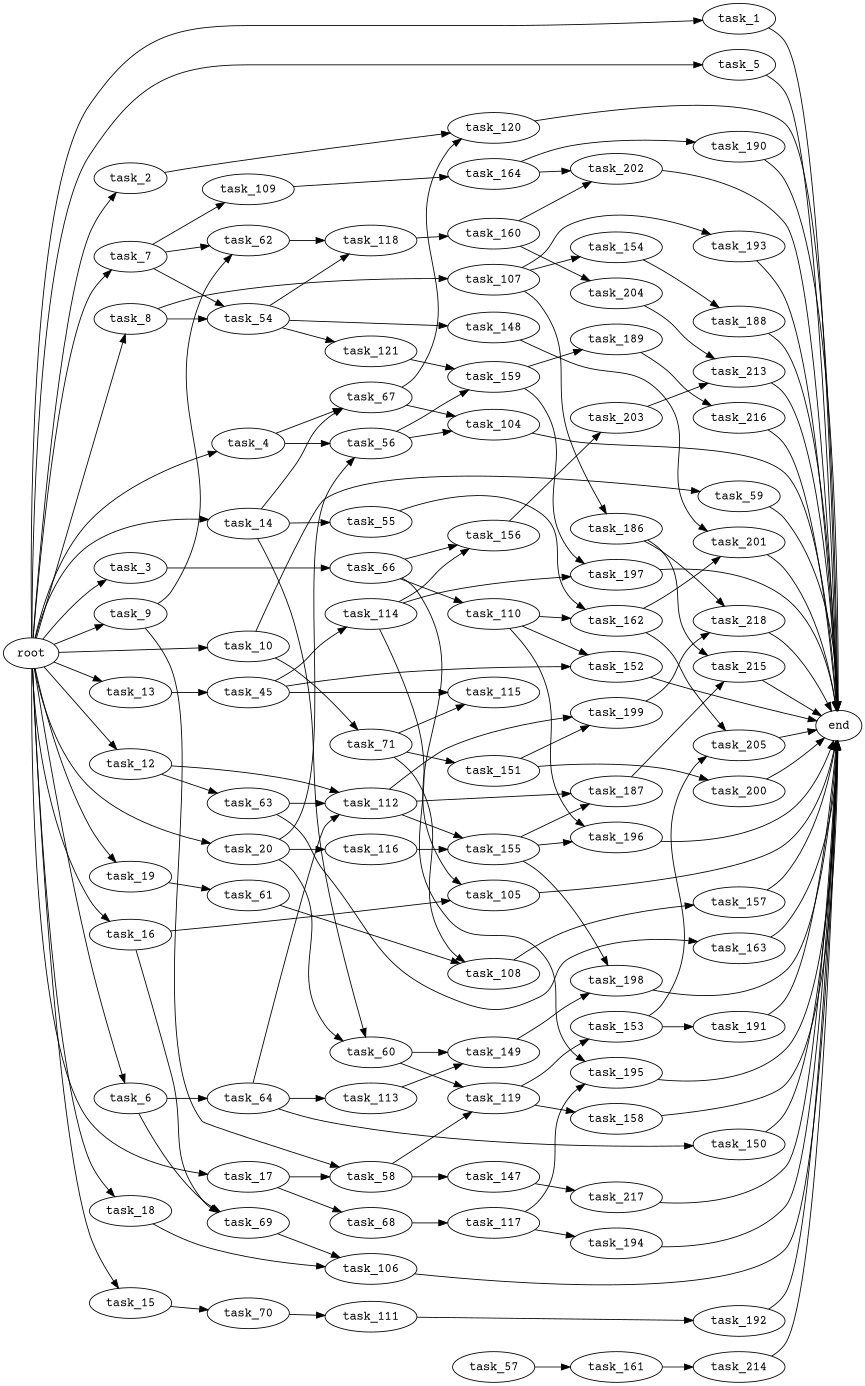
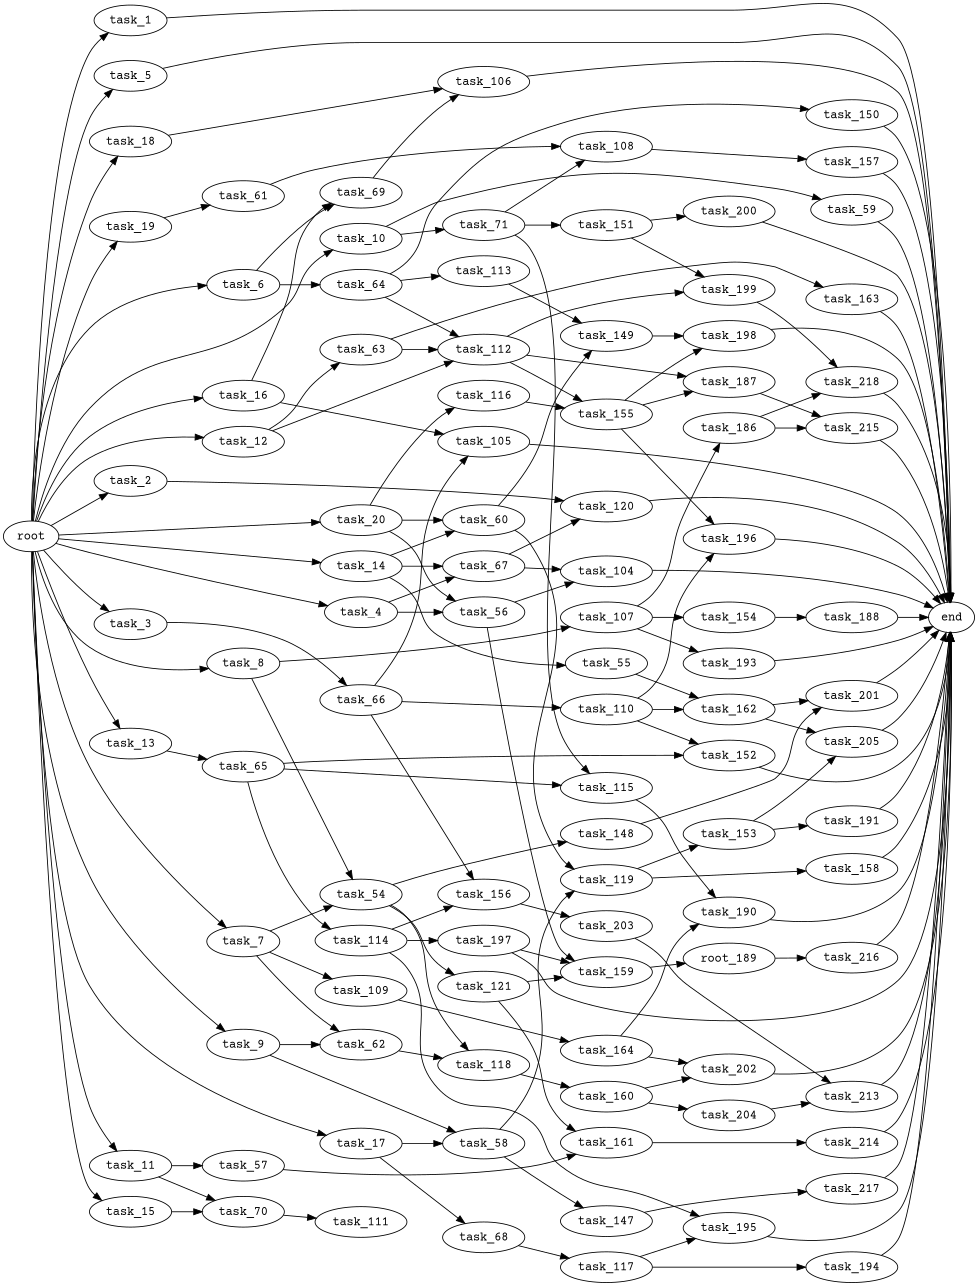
(616, 339) -> (729, 958)
(556, 467) -> (545, 956)
(248, 692) -> (243, 767)
none -> (675, 843)
none -> (535, 1052)
none -> (131, 1166)
(739, 1321) -> none
